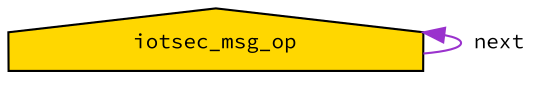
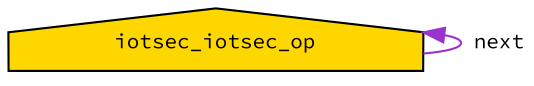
(216, 43) -> (216, 43)
